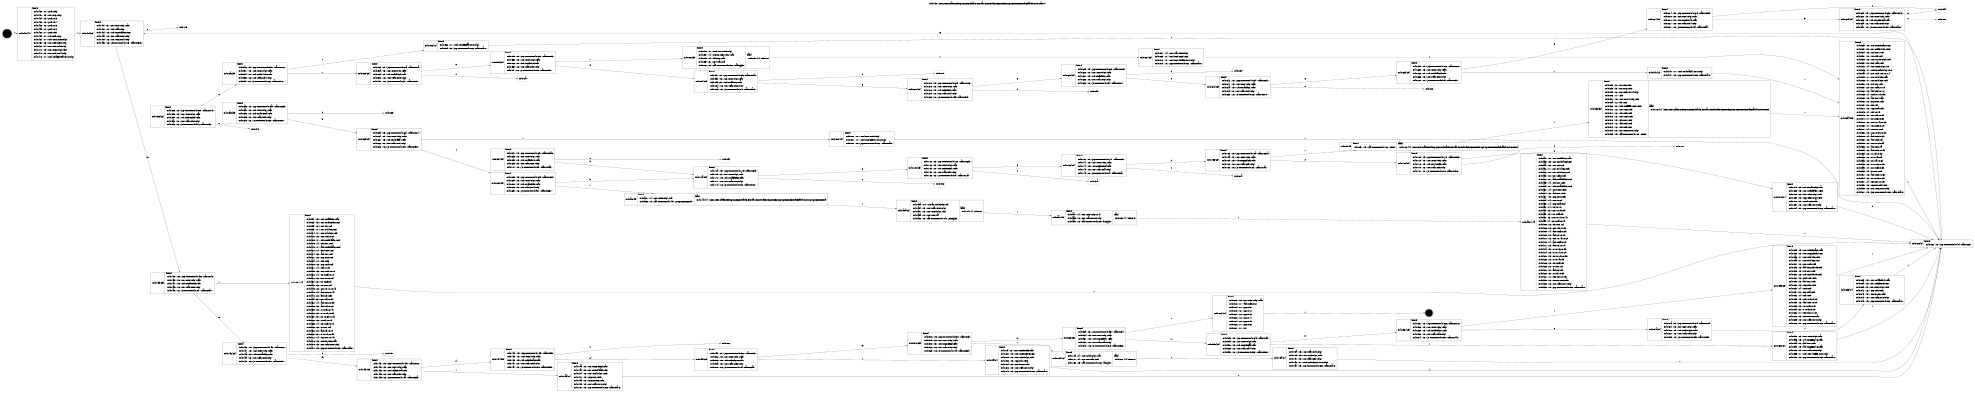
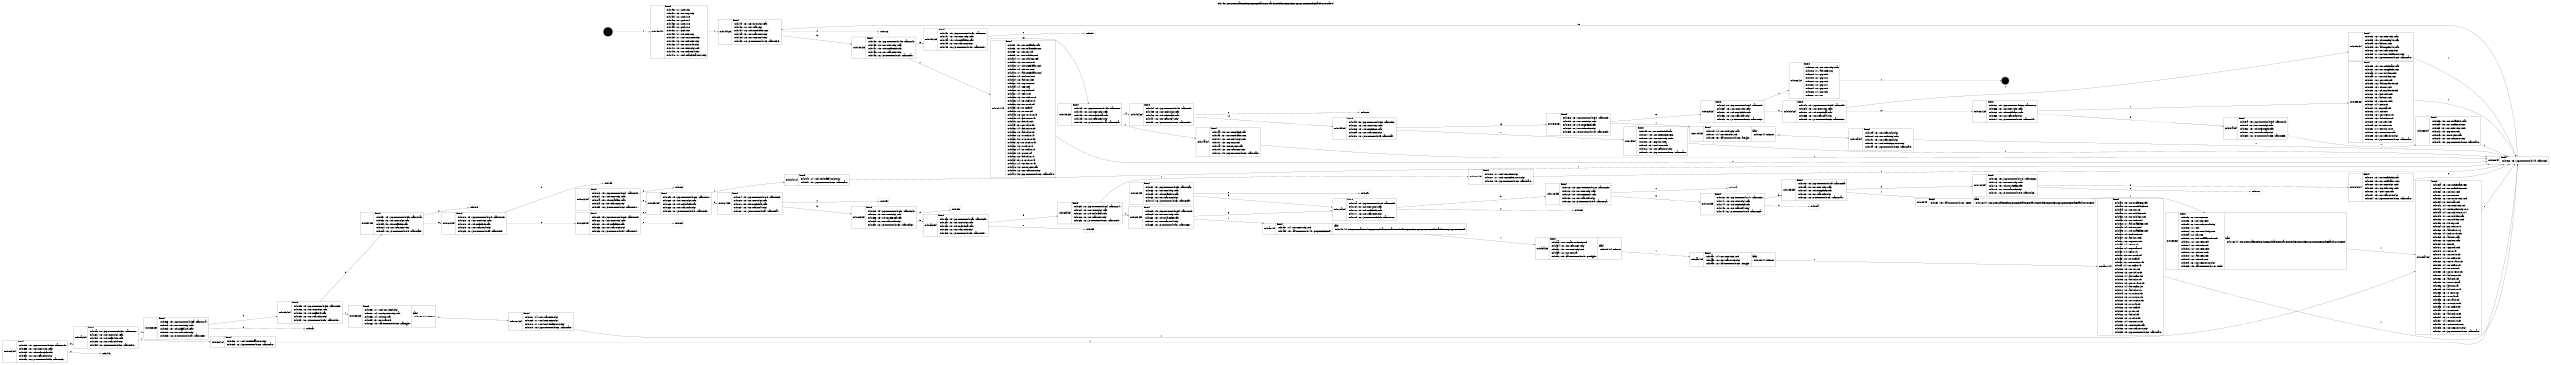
(1920, 13) -> (919, 221)
(1165, 81) -> (643, 214)
(1777, 81) -> (1669, 167)
